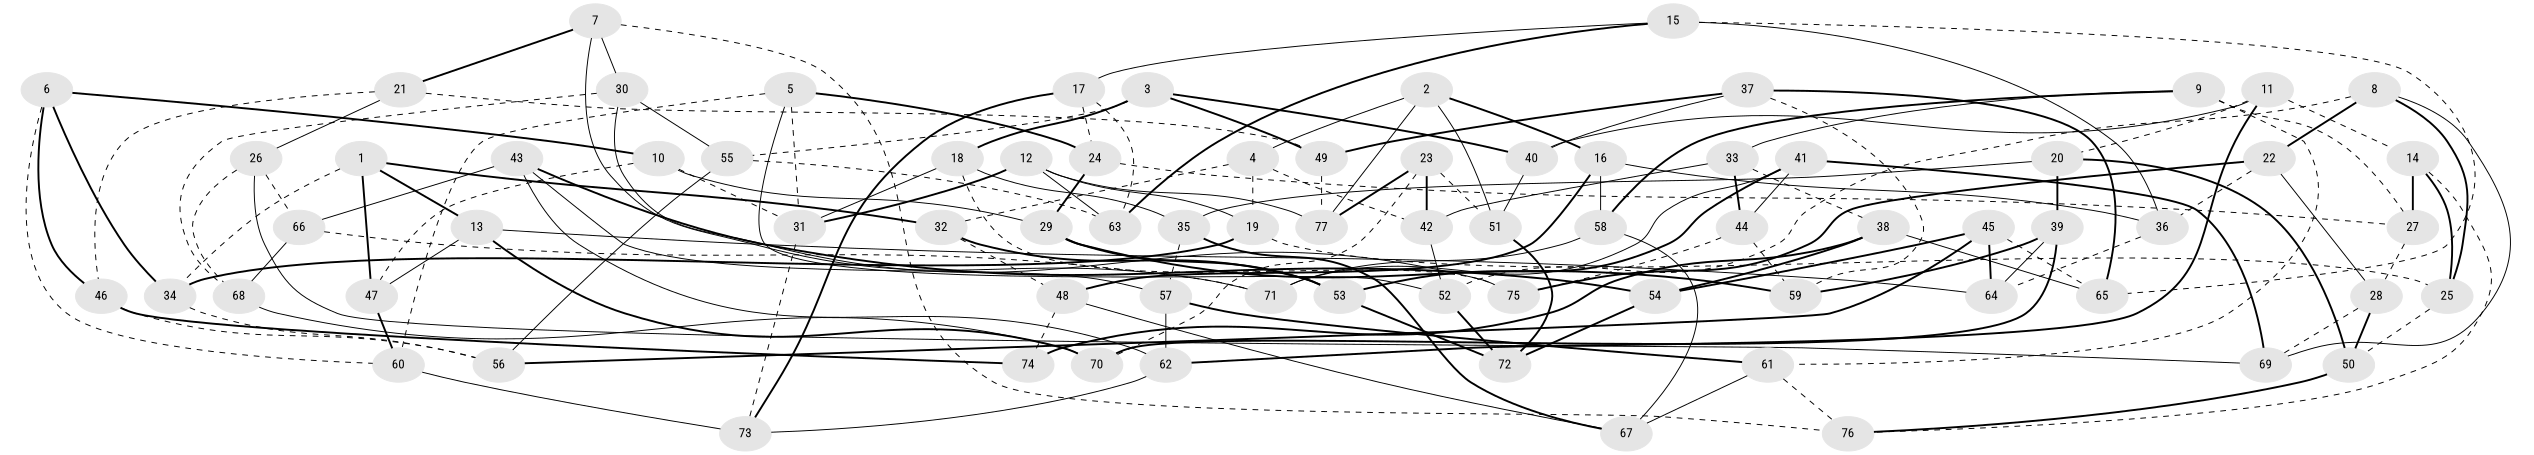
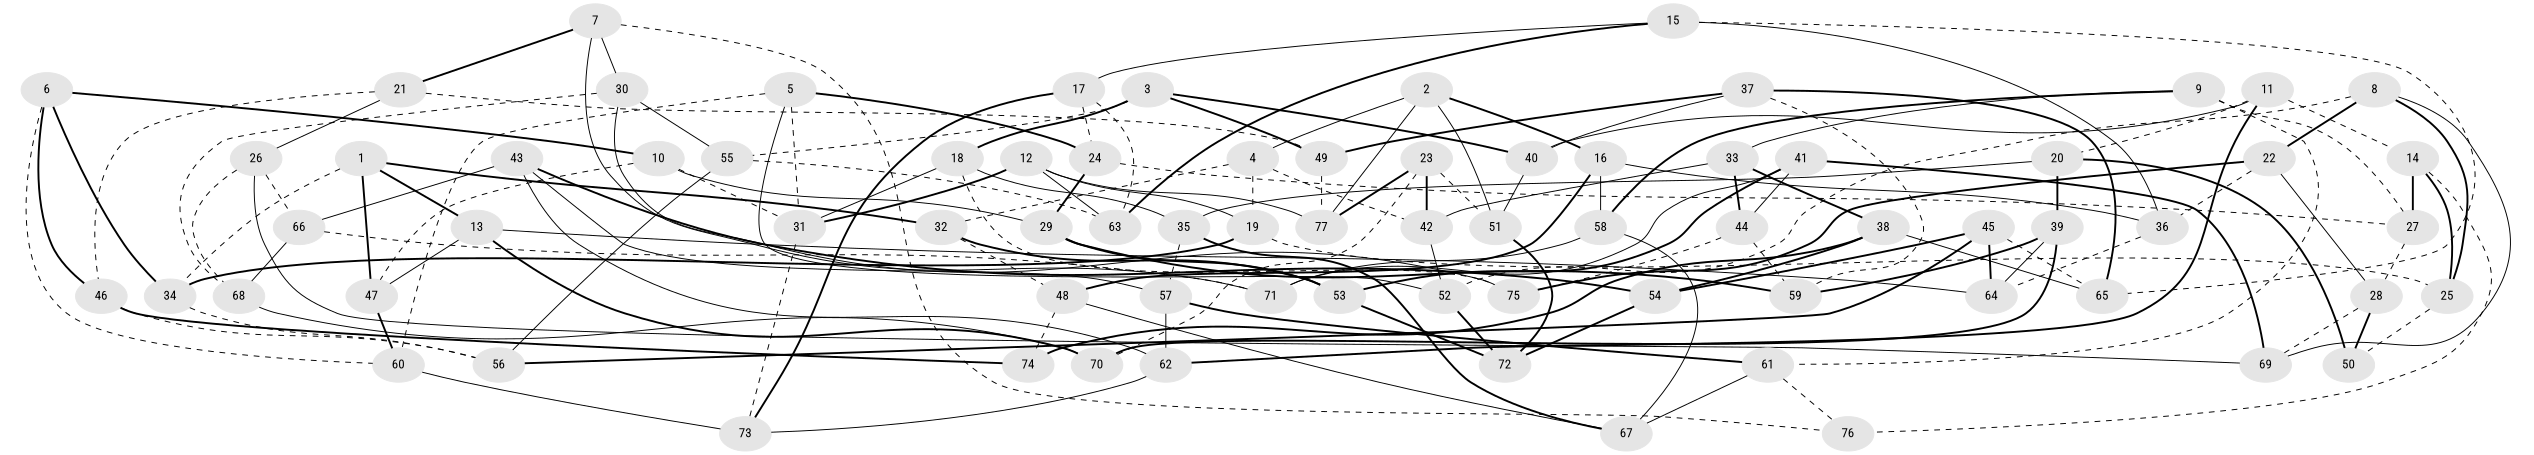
(1832, 205) -> (1832, 205)
(2102, 414) -> none
